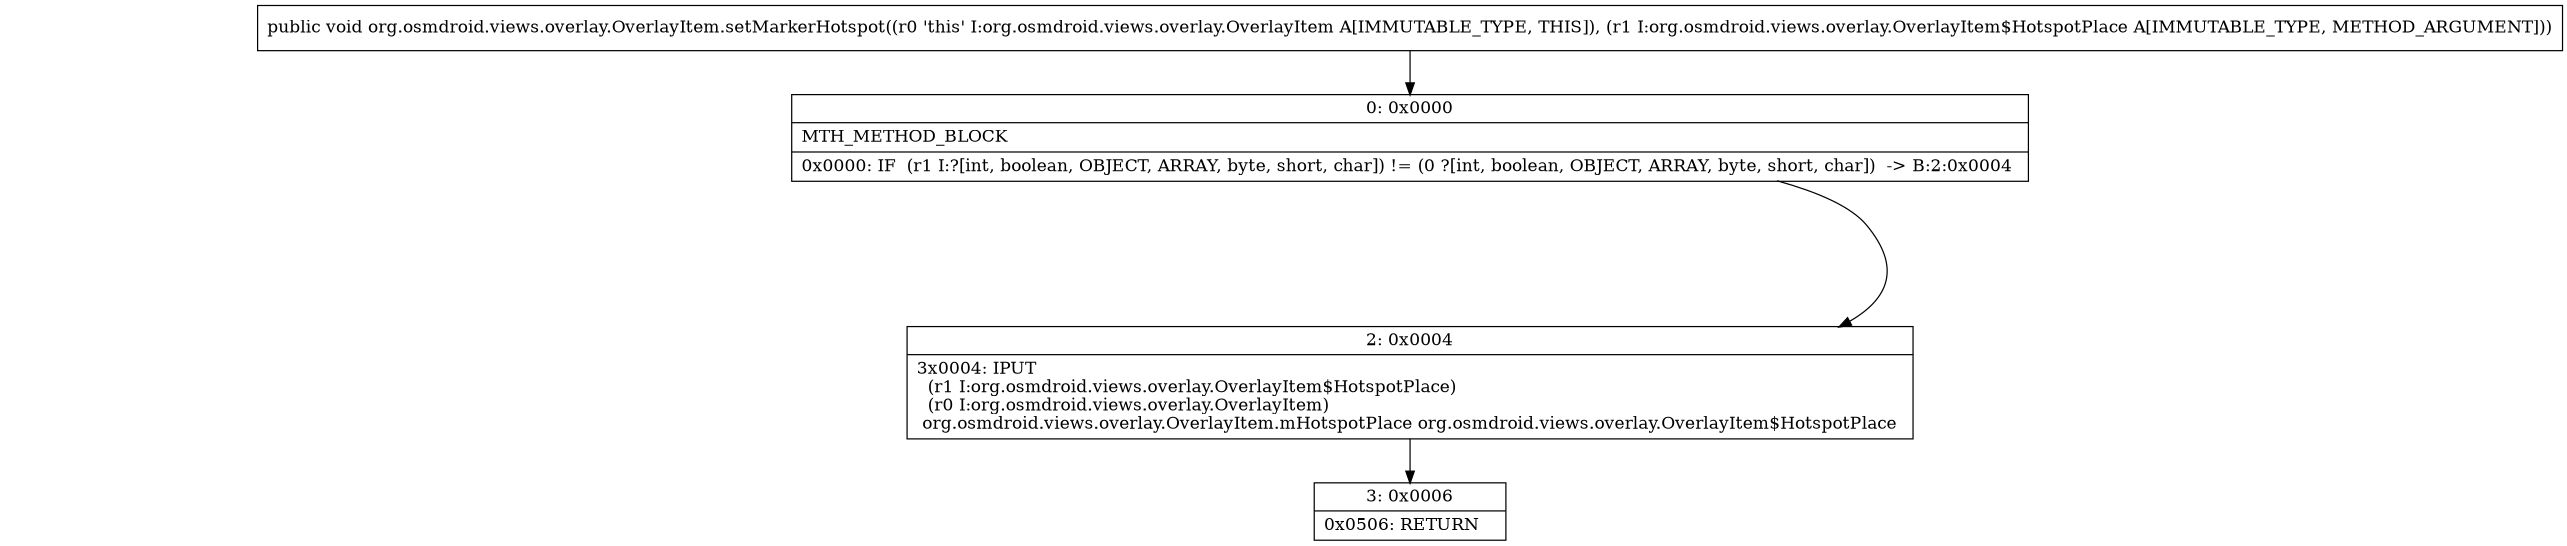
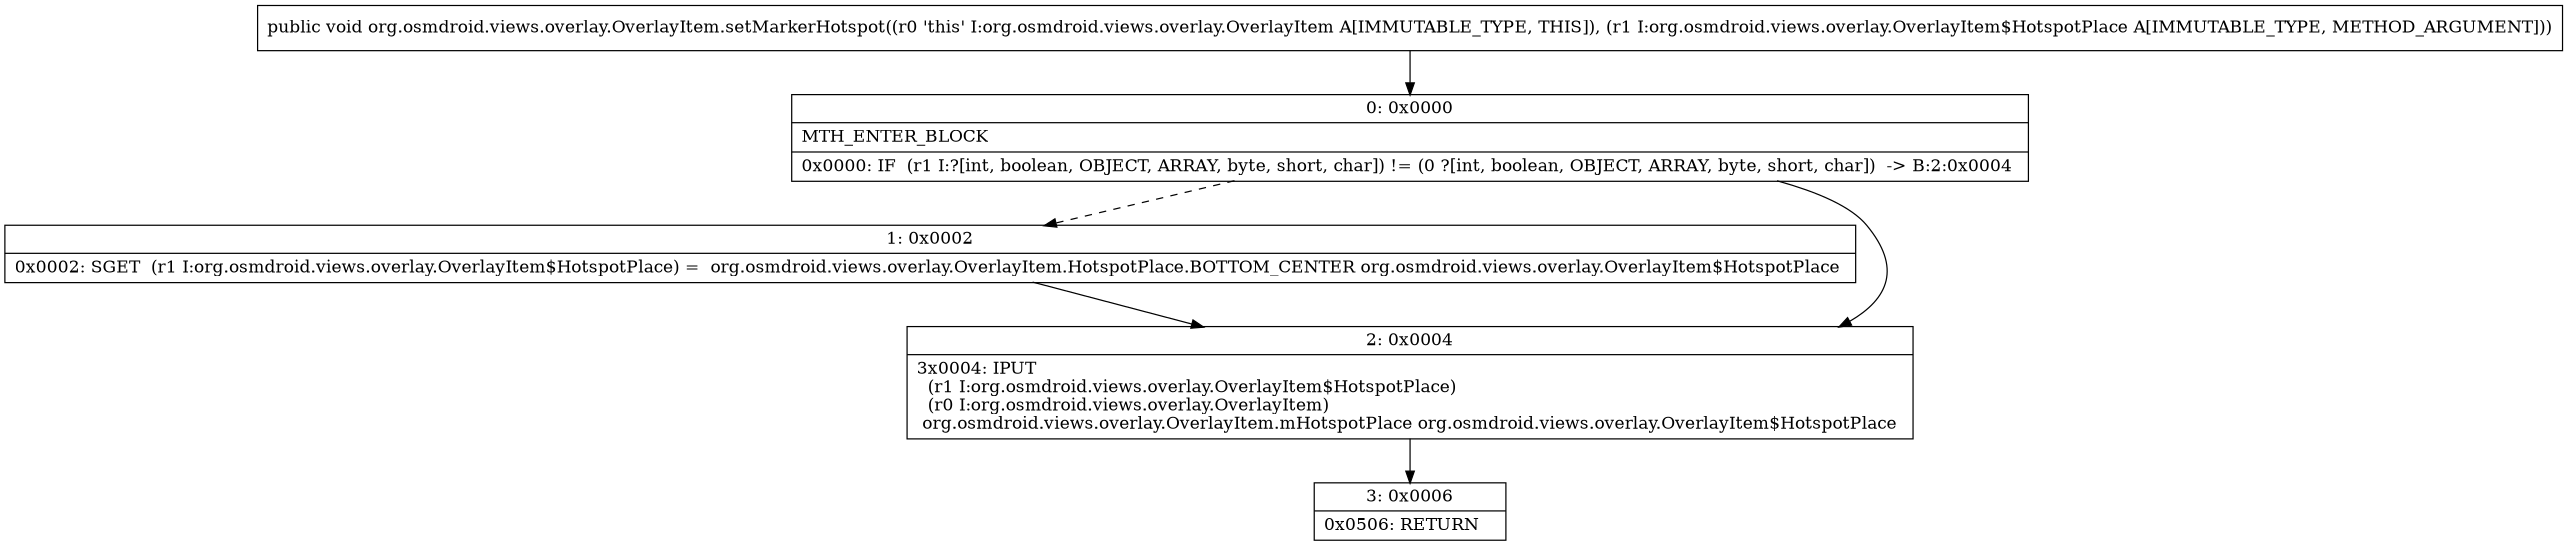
(905, 137) -> (895, 137)
none -> (930, 254)
